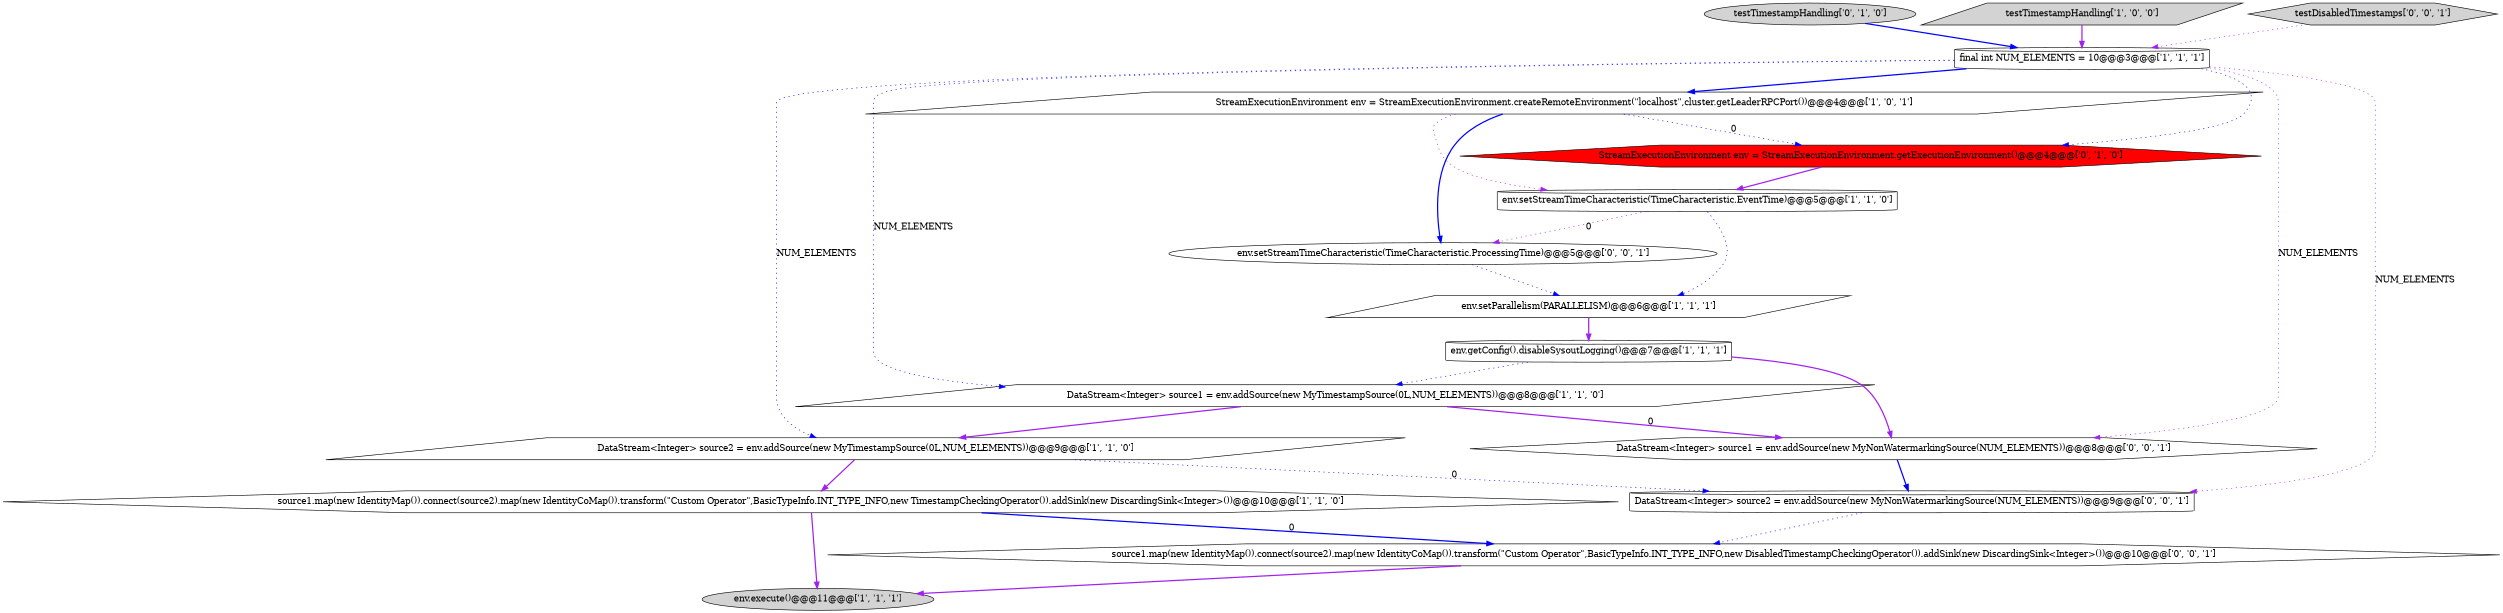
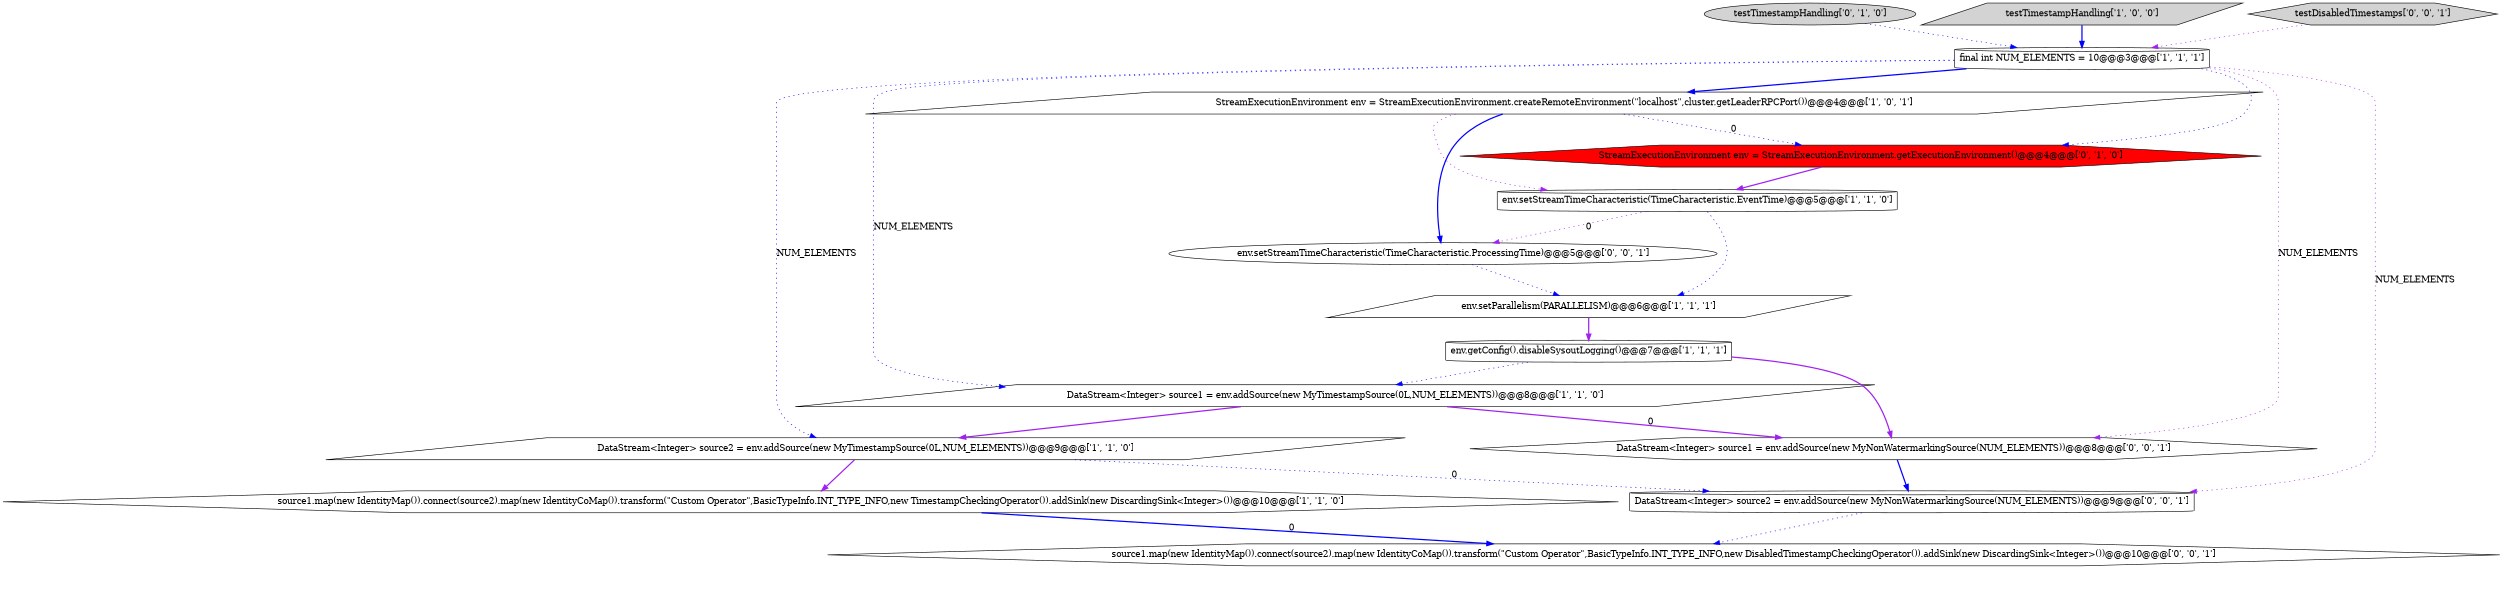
(2082, 33) -> (2082, 33)
(1938, 35) -> (1938, 35)
(818, 599) -> none
